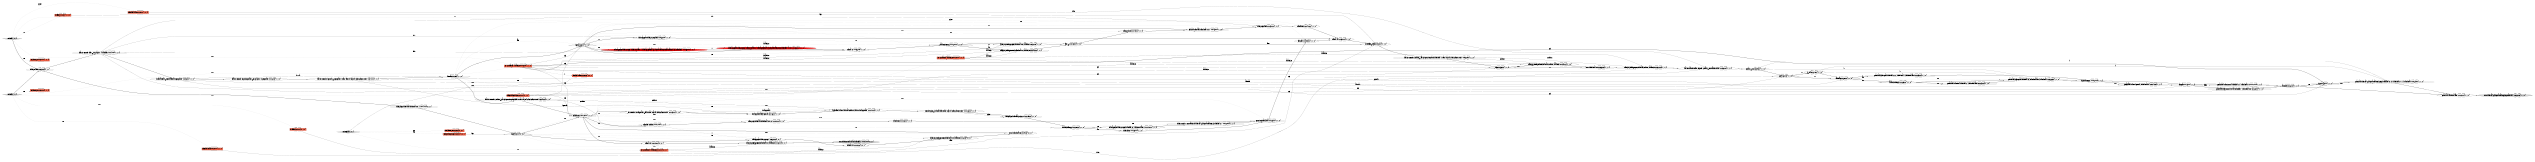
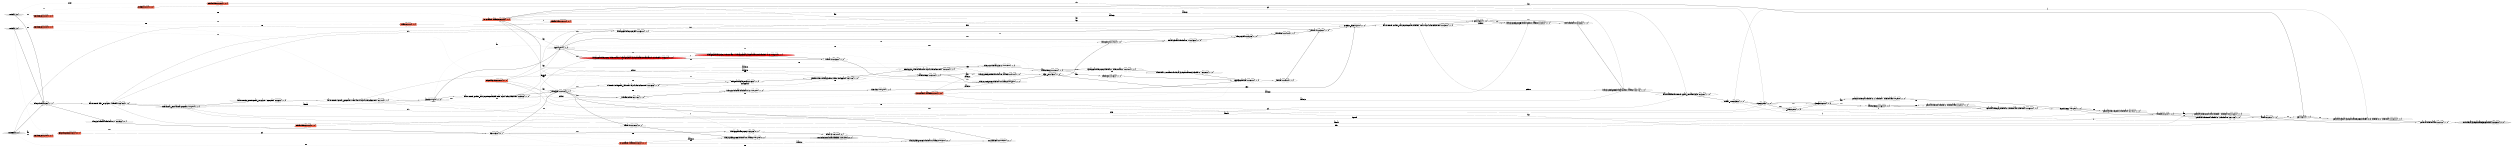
(820, 14) -> (835, 15)
(951, 20) -> (929, 109)
(766, 44) -> (745, 49)
none -> (29, 119)
